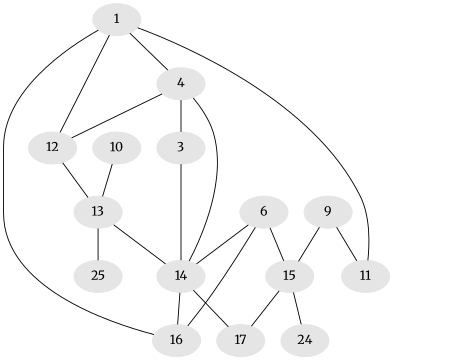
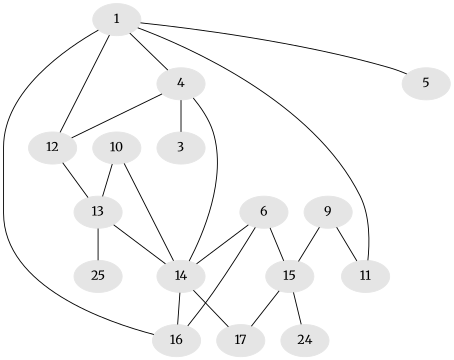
none -> (426, 84)
(181, 212) -> (149, 212)
